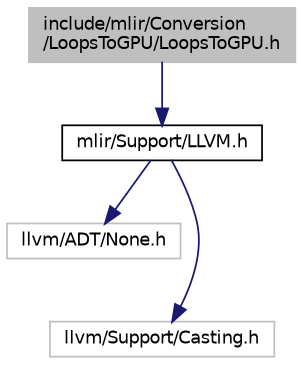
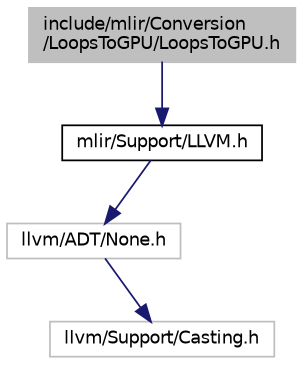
(198, 232) -> (123, 283)
